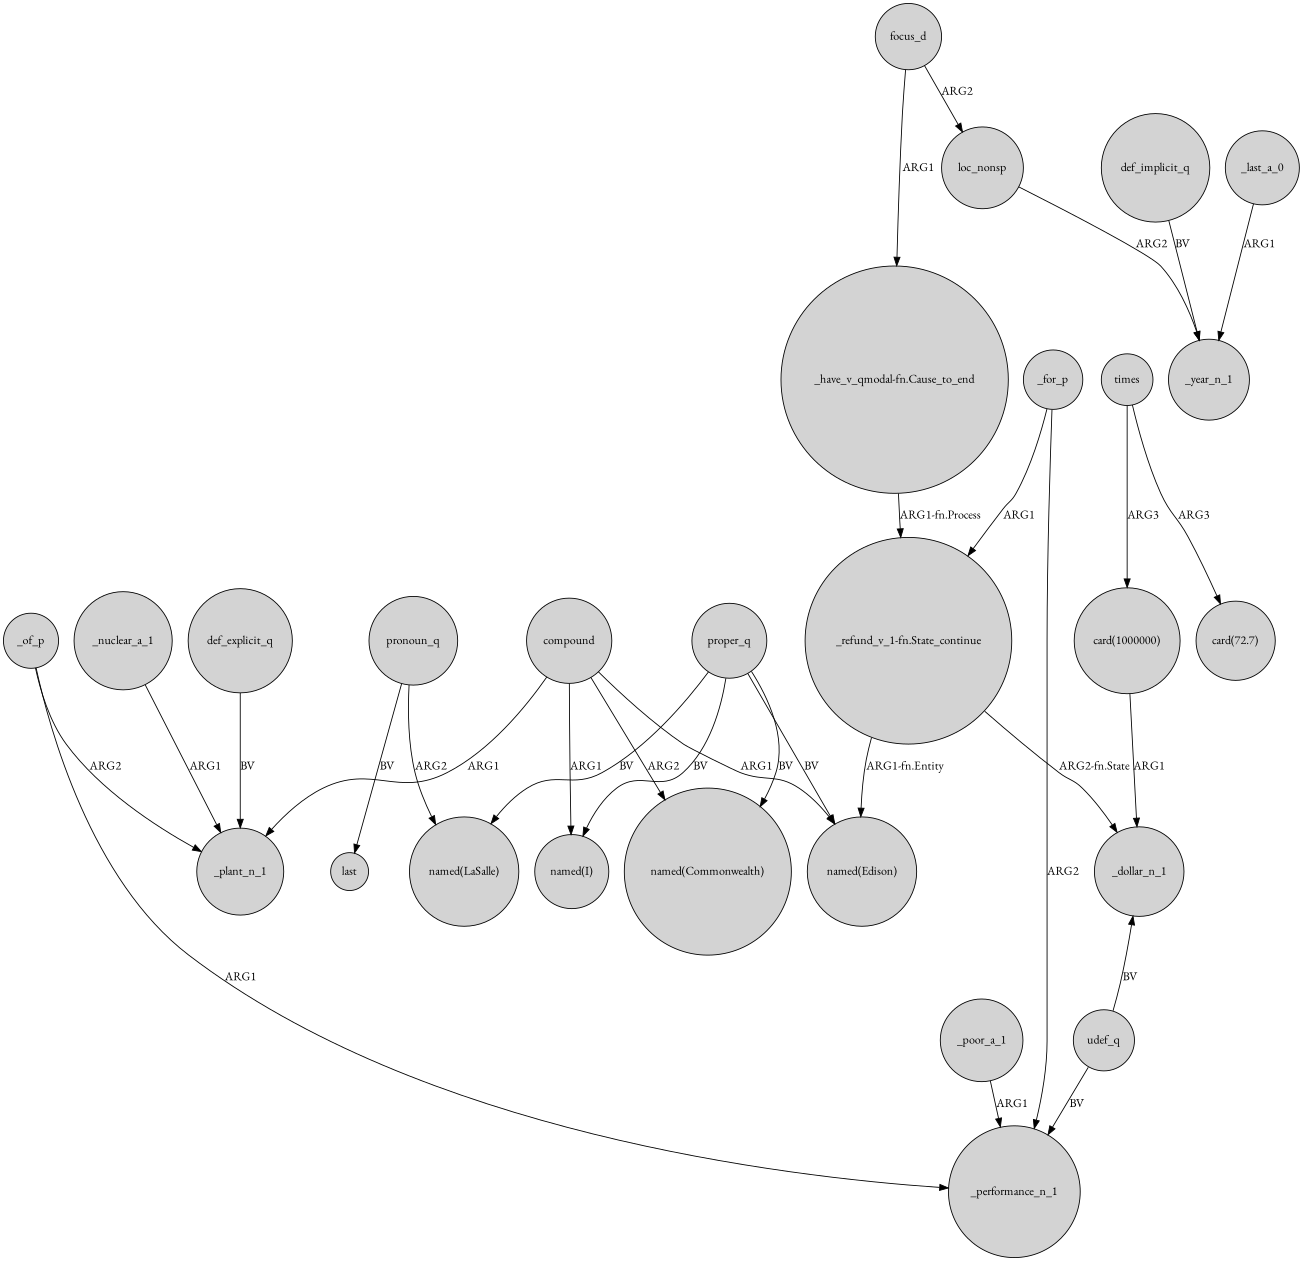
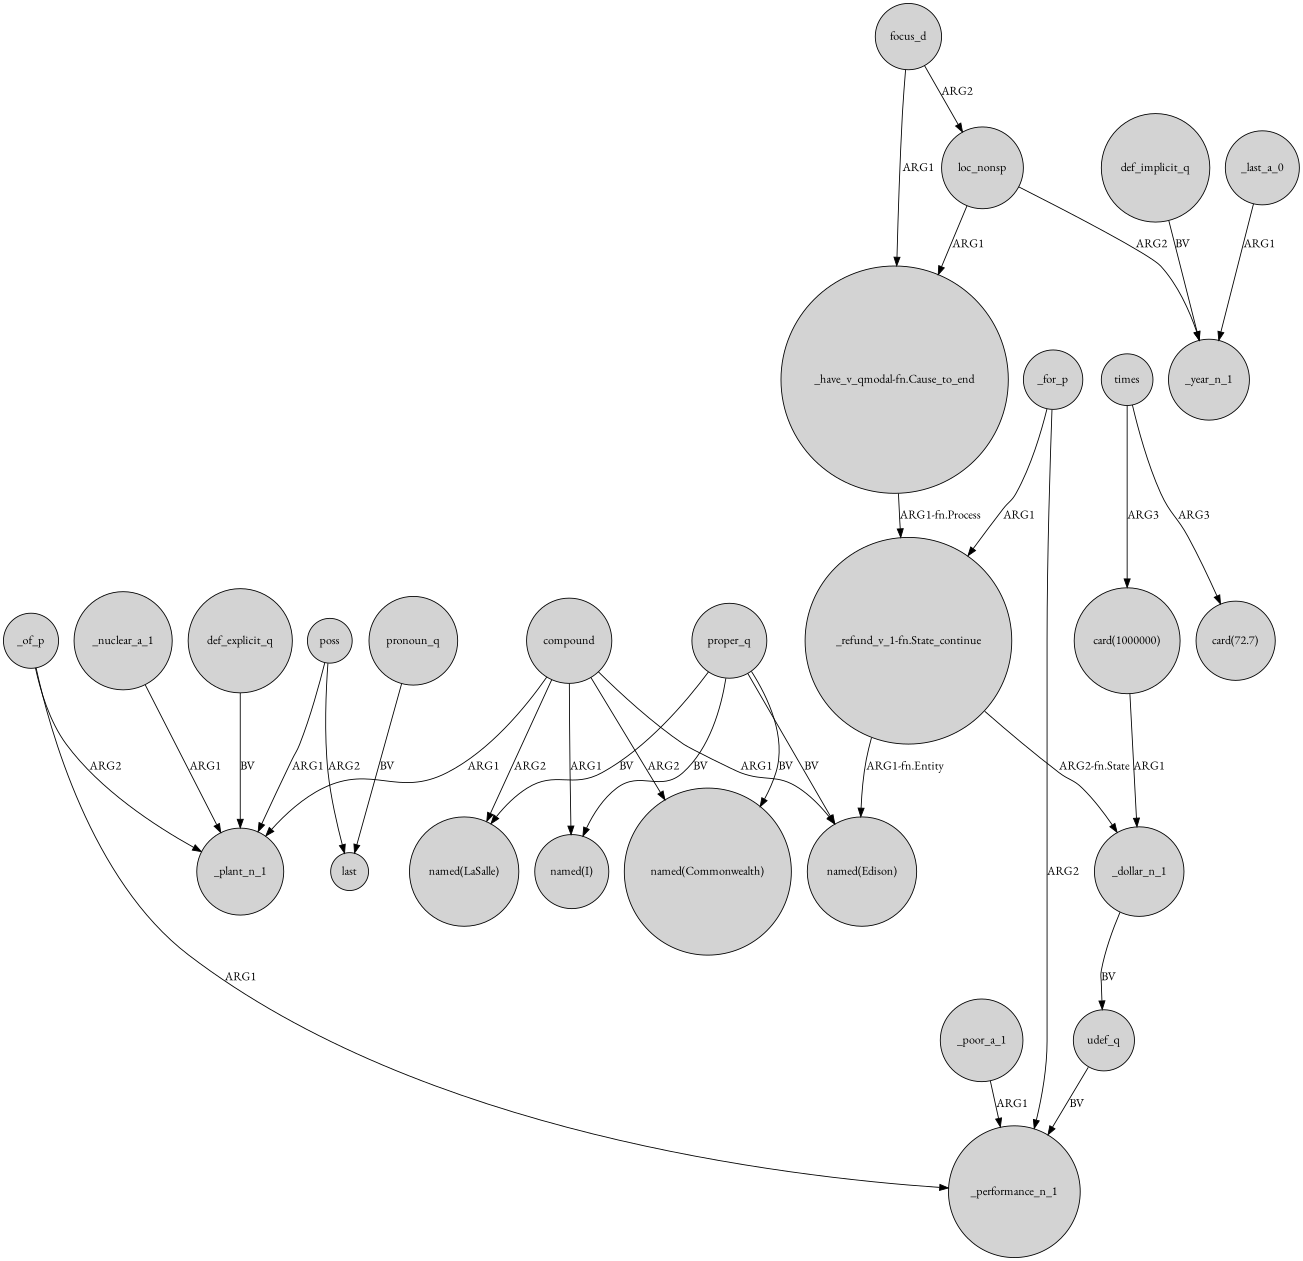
none -> (954, 236)
none -> (330, 641)
(411, 752) -> (521, 747)
(1124, 968) -> (1105, 955)
